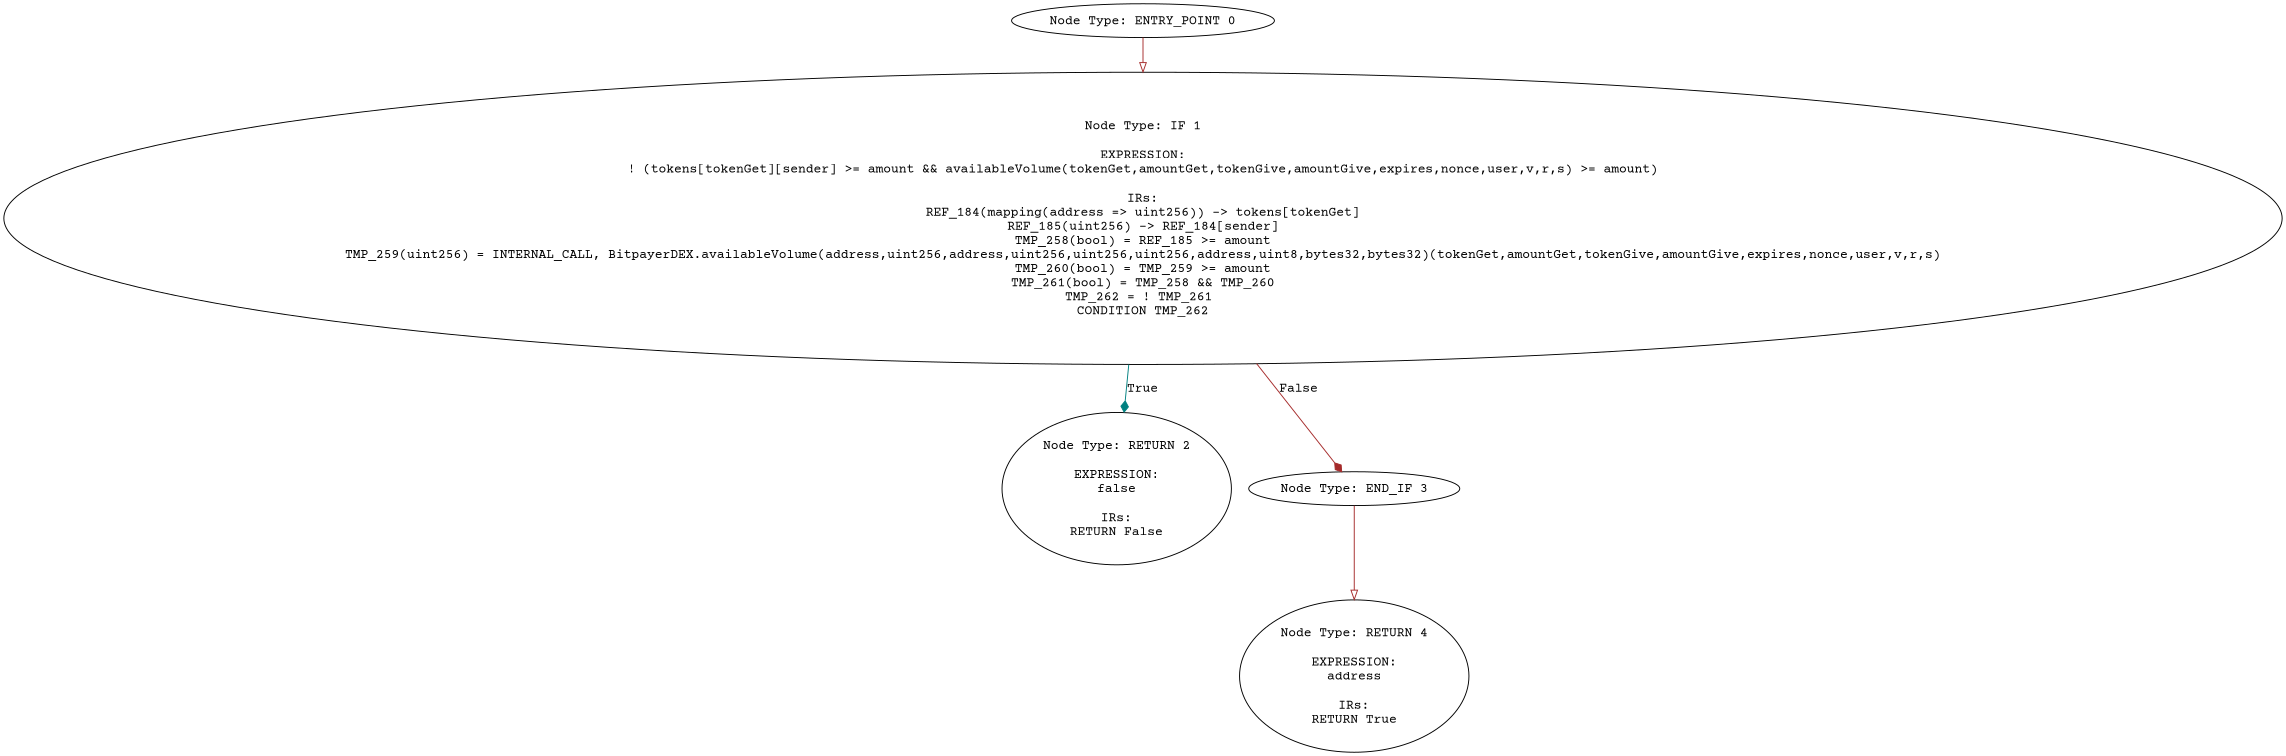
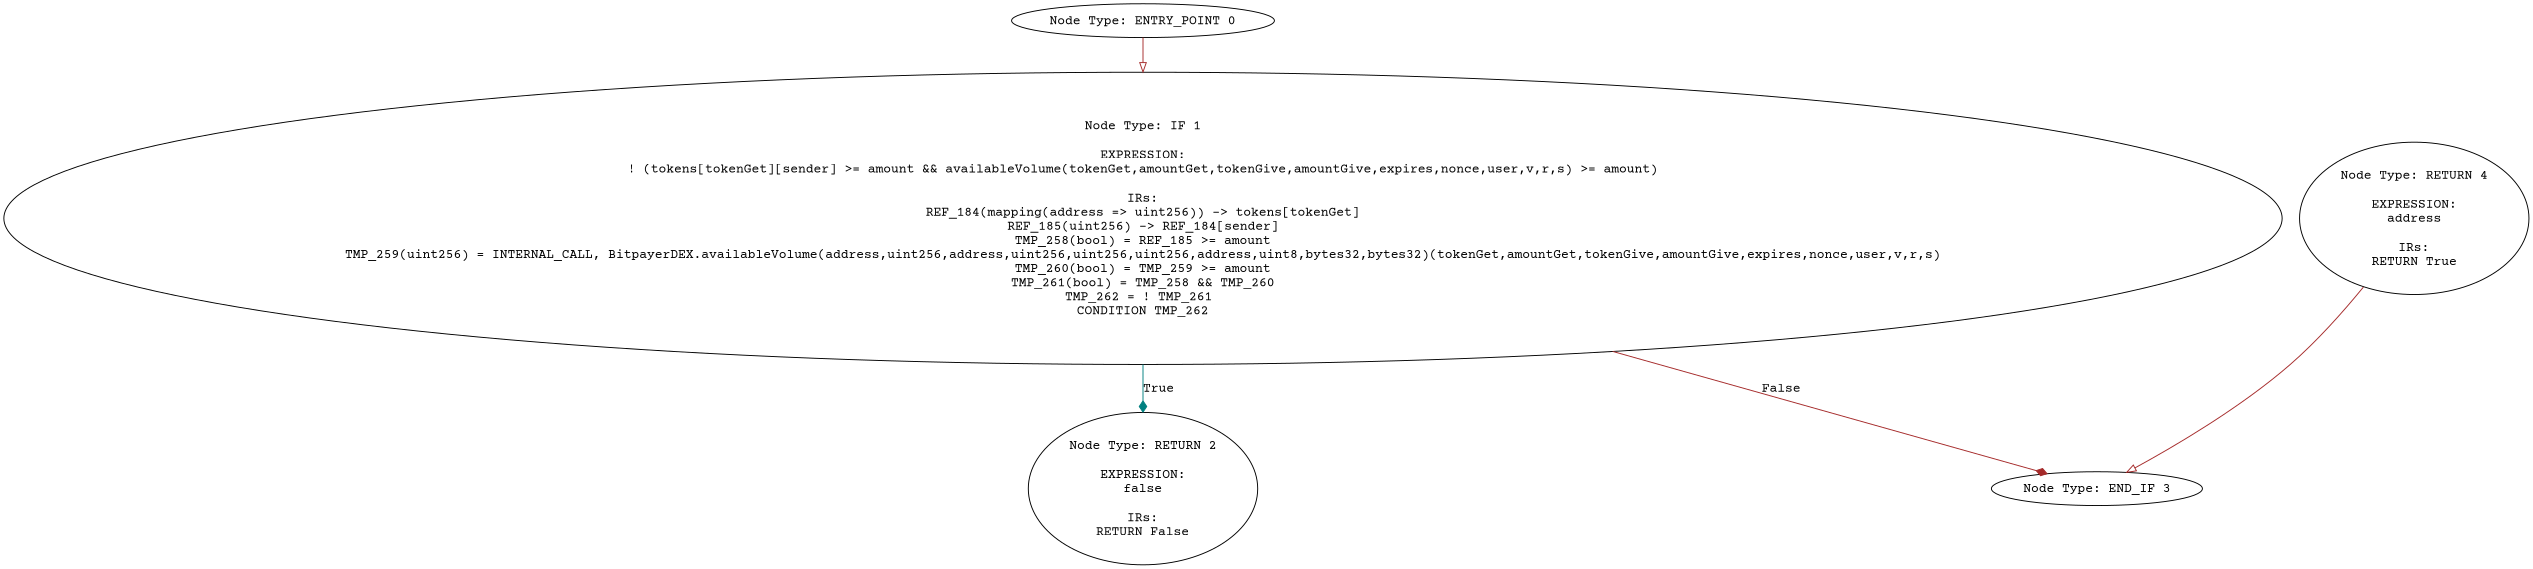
(1354, 548) -> (2259, 390)
